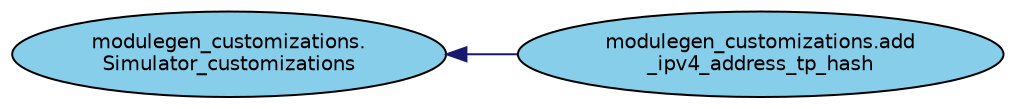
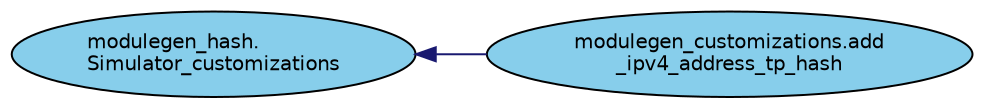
(229, 54) -> (214, 54)
